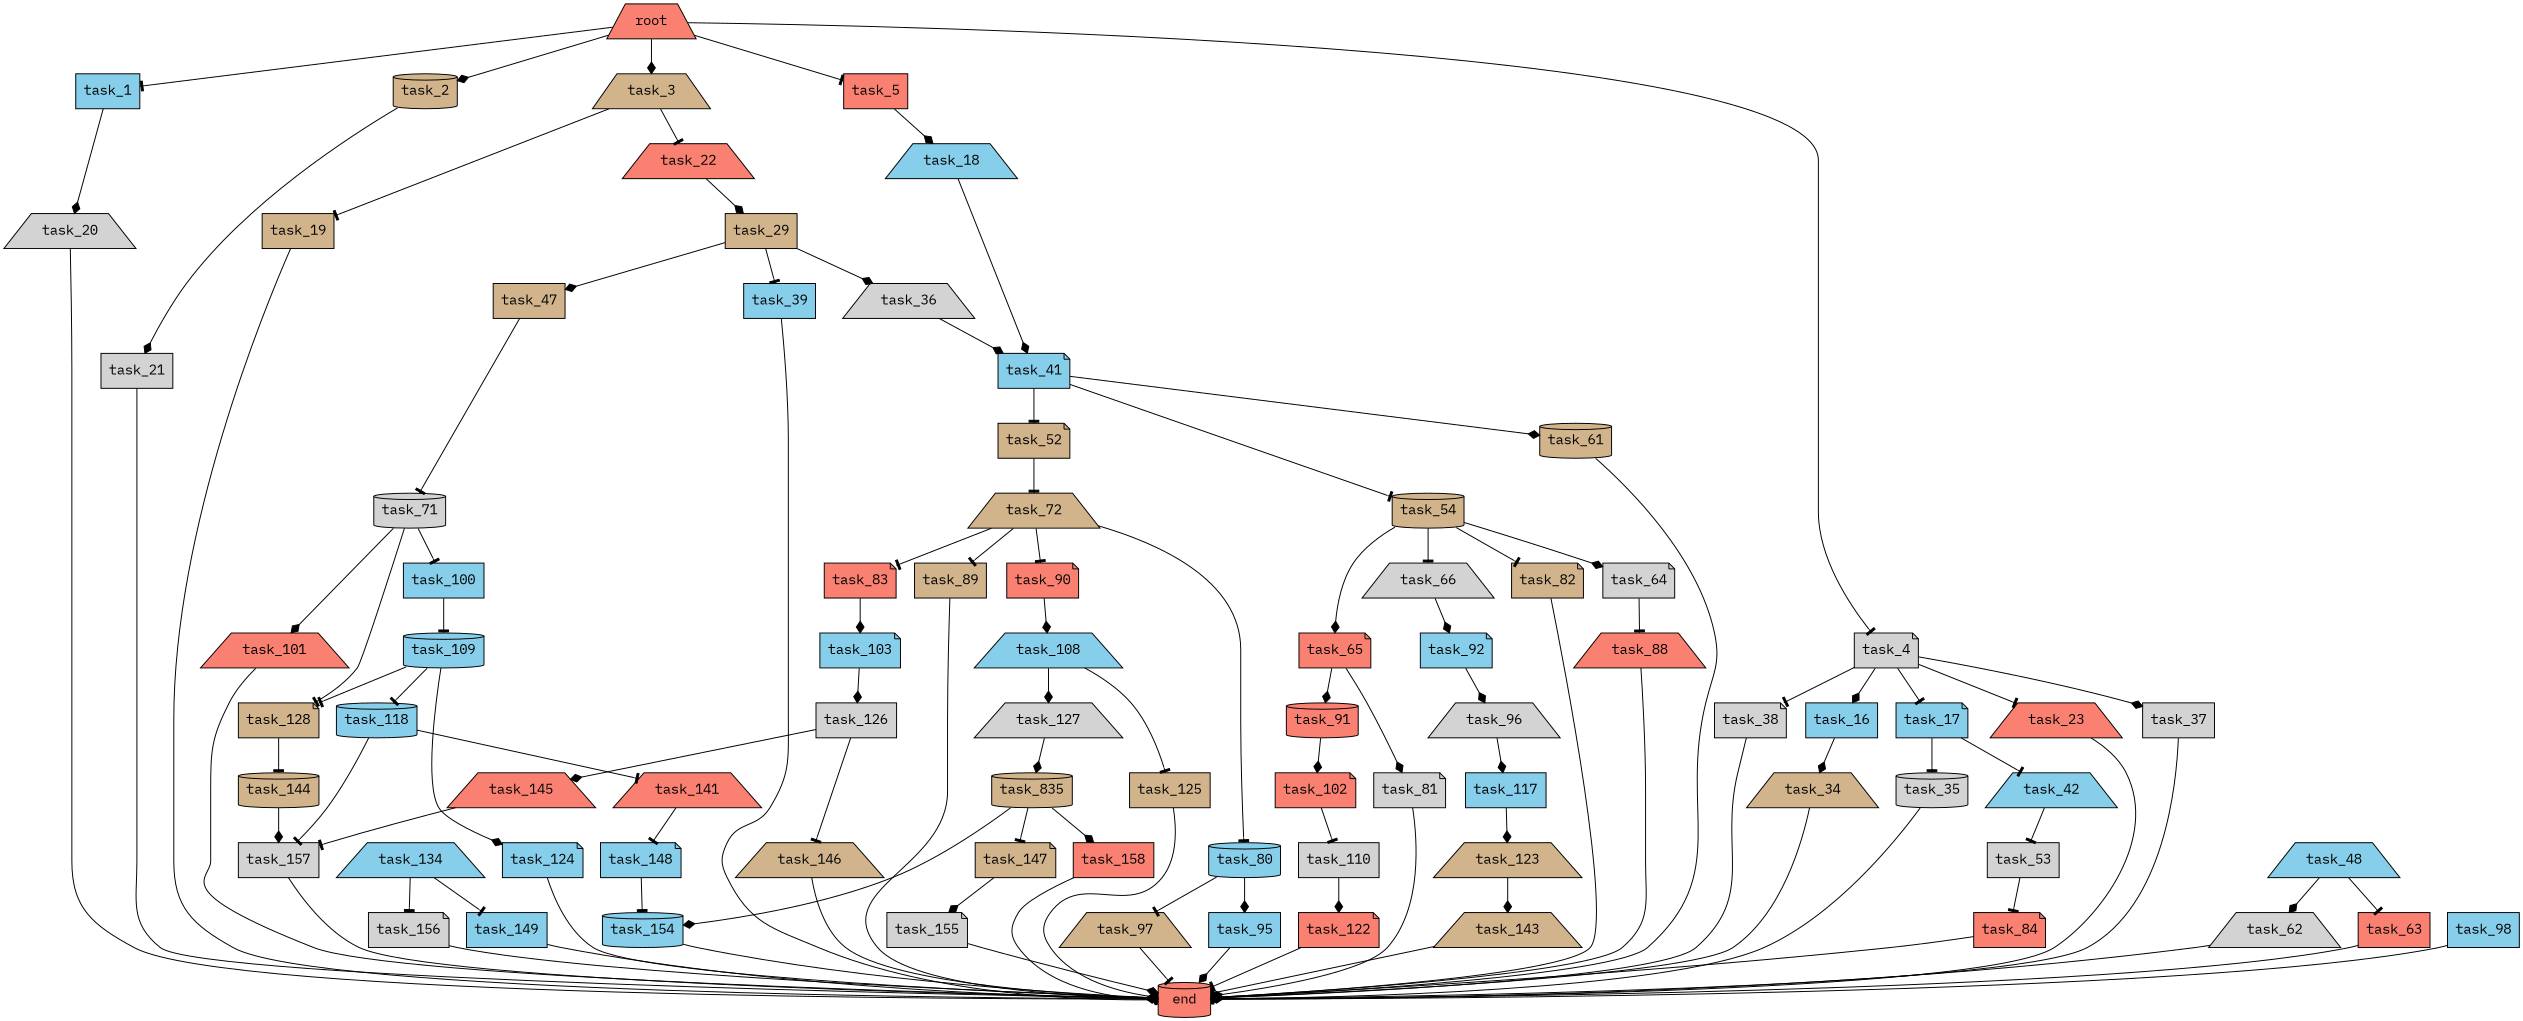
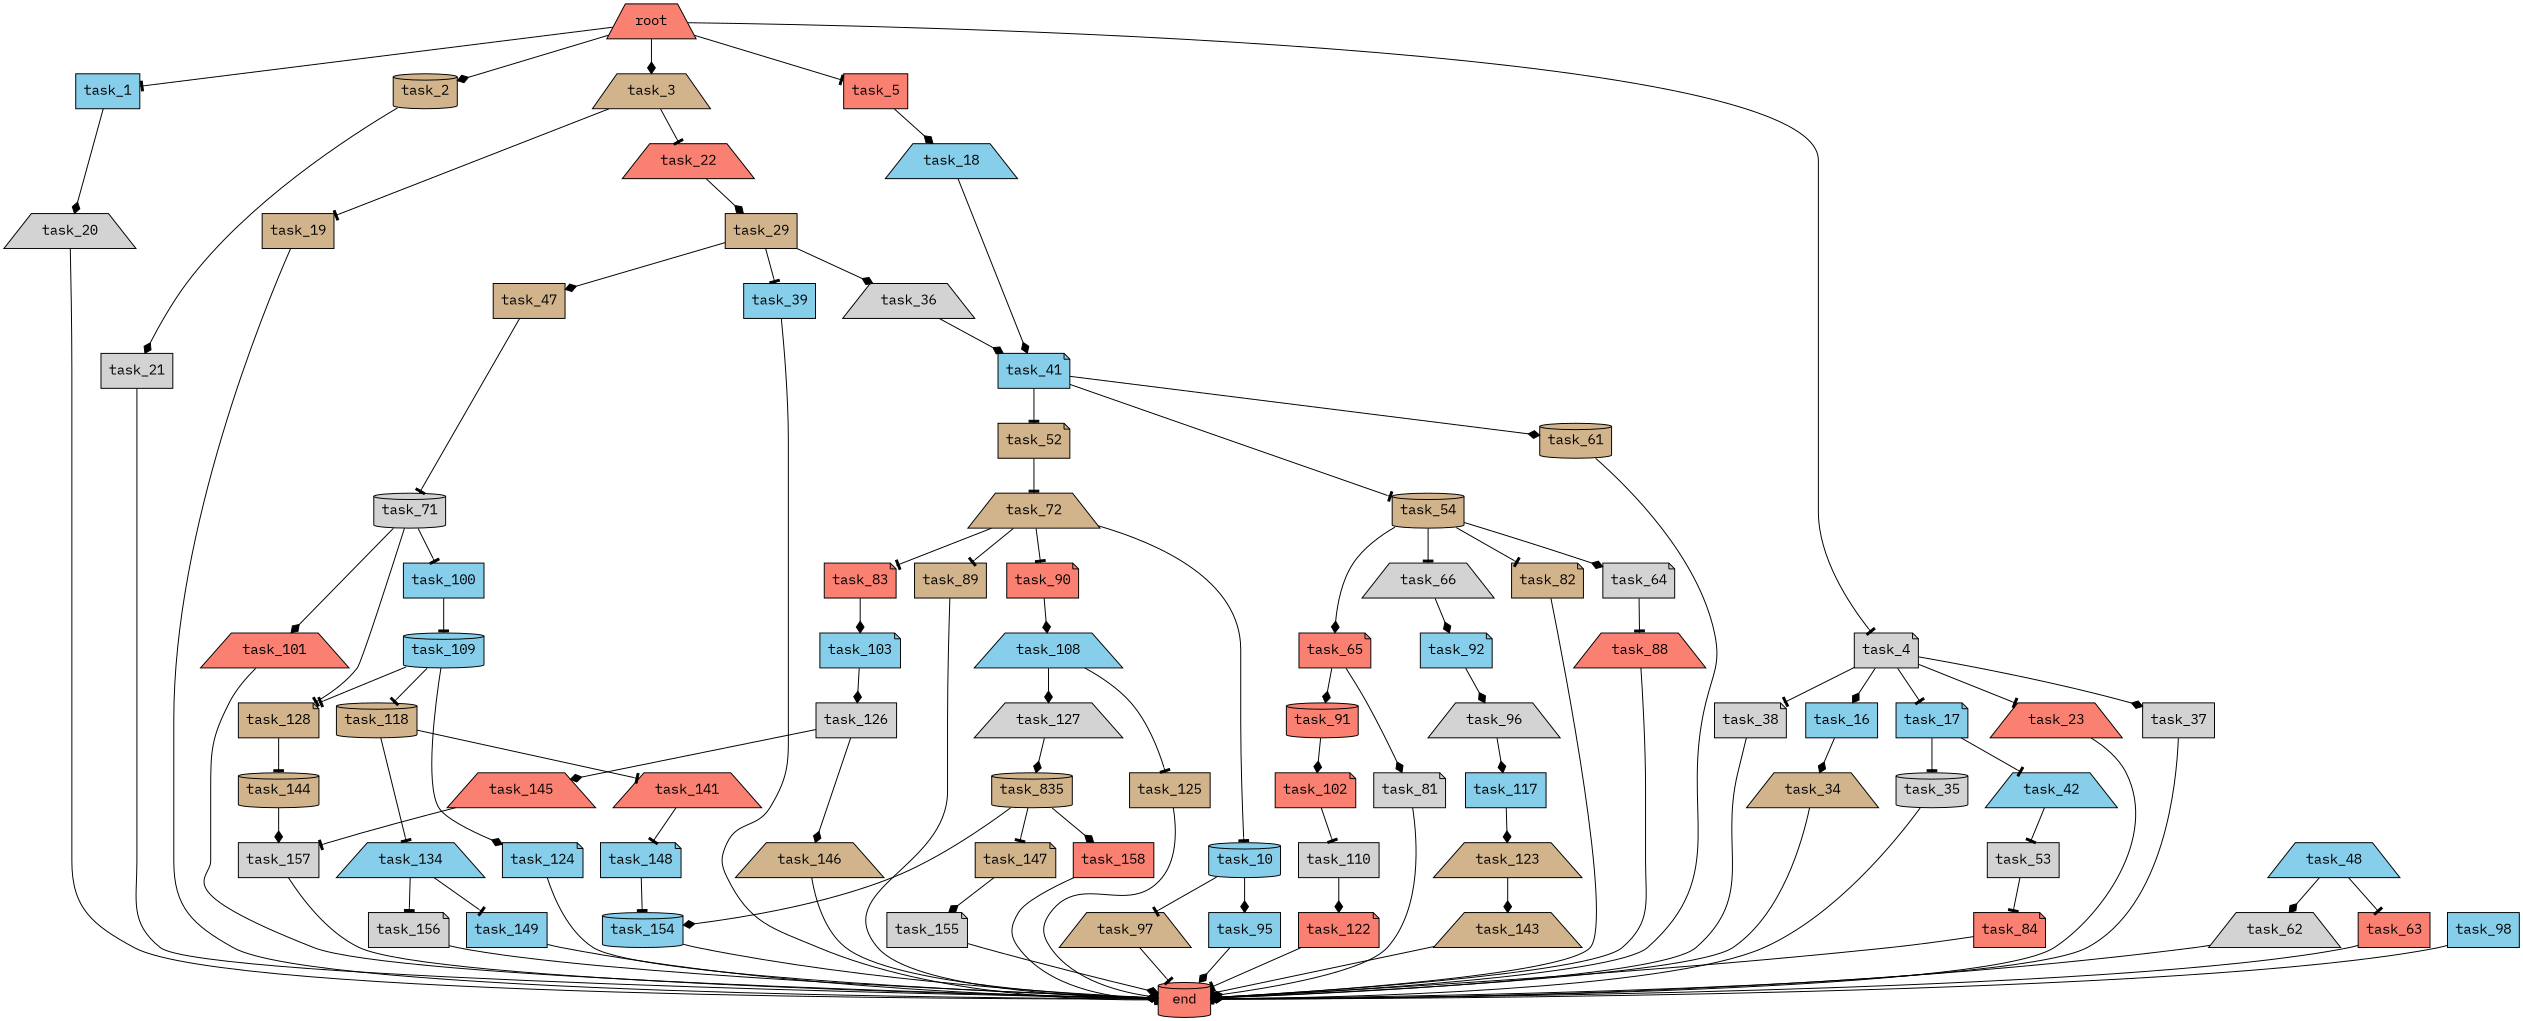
(377, 720) -> (377, 720)
(834, 788) -> (834, 788)
(339, 791) -> (393, 788)
(1245, 860) -> (1245, 860)
(1023, 953) -> (1023, 953)
